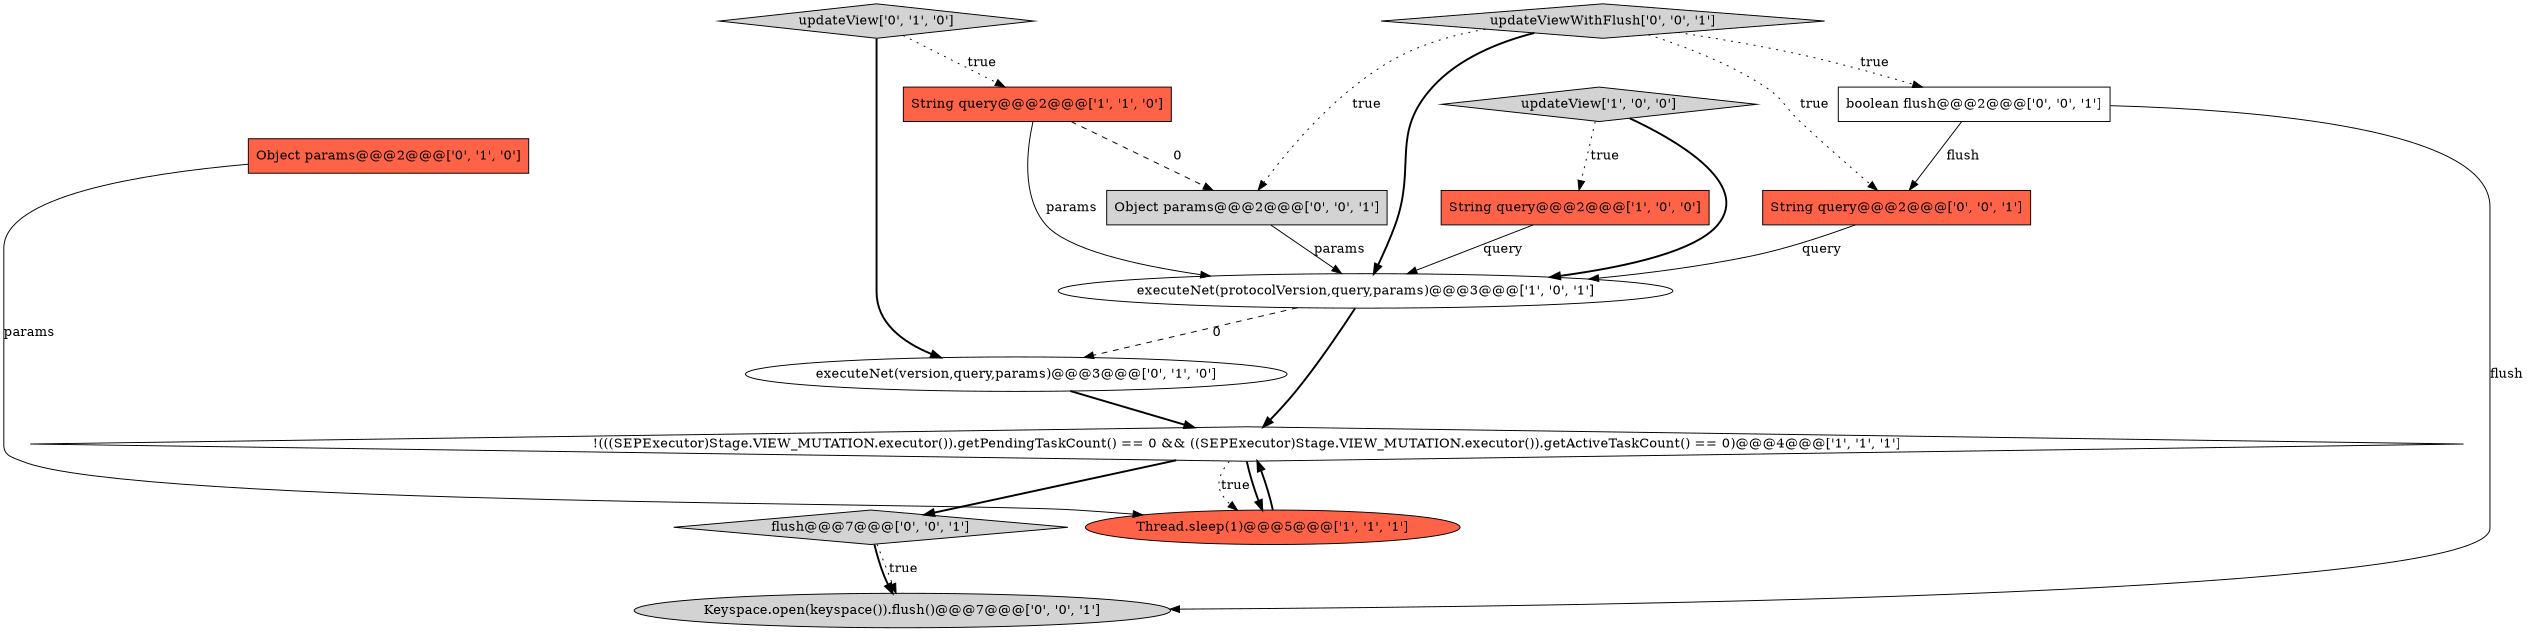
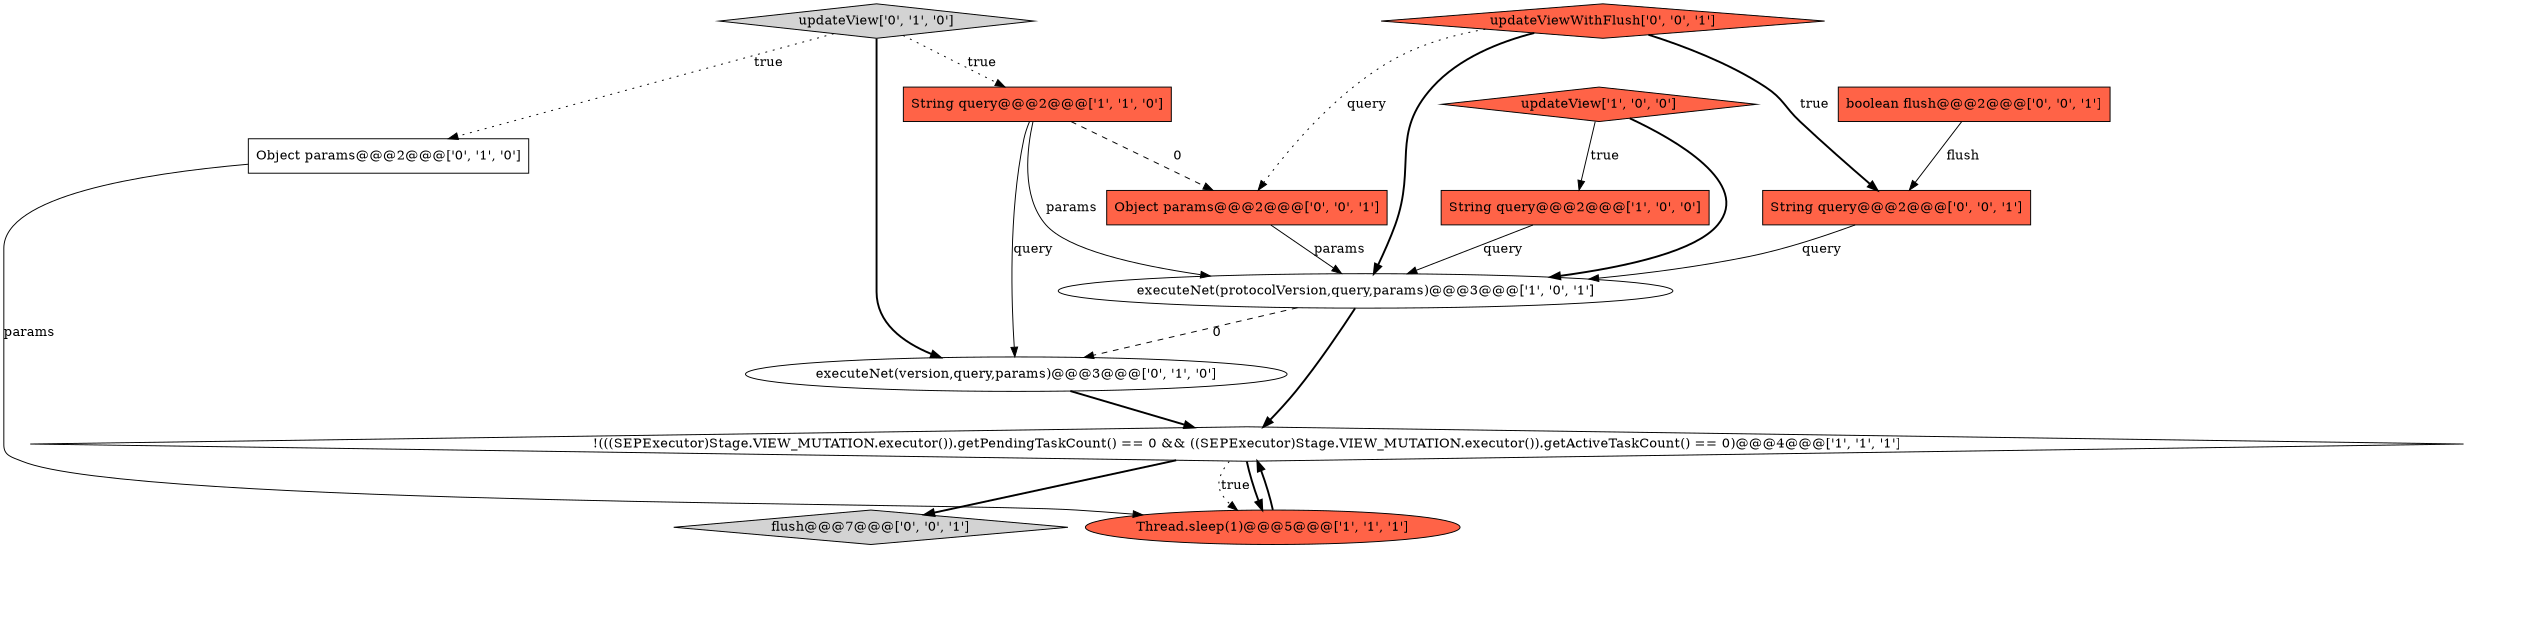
(1603, 21) -> (1603, 21)
(1797, 54) -> none
none -> (646, 85)
(1771, 91) -> (1771, 91)
(1367, 104) -> (1367, 104)
(1599, 104) -> (1599, 104)
(1974, 104) -> (1974, 104)
(1588, 151) -> (1588, 151)
(389, 156) -> (389, 156)
(1247, 208) -> (1247, 208)
none -> (1013, 234)
(902, 611) -> none
